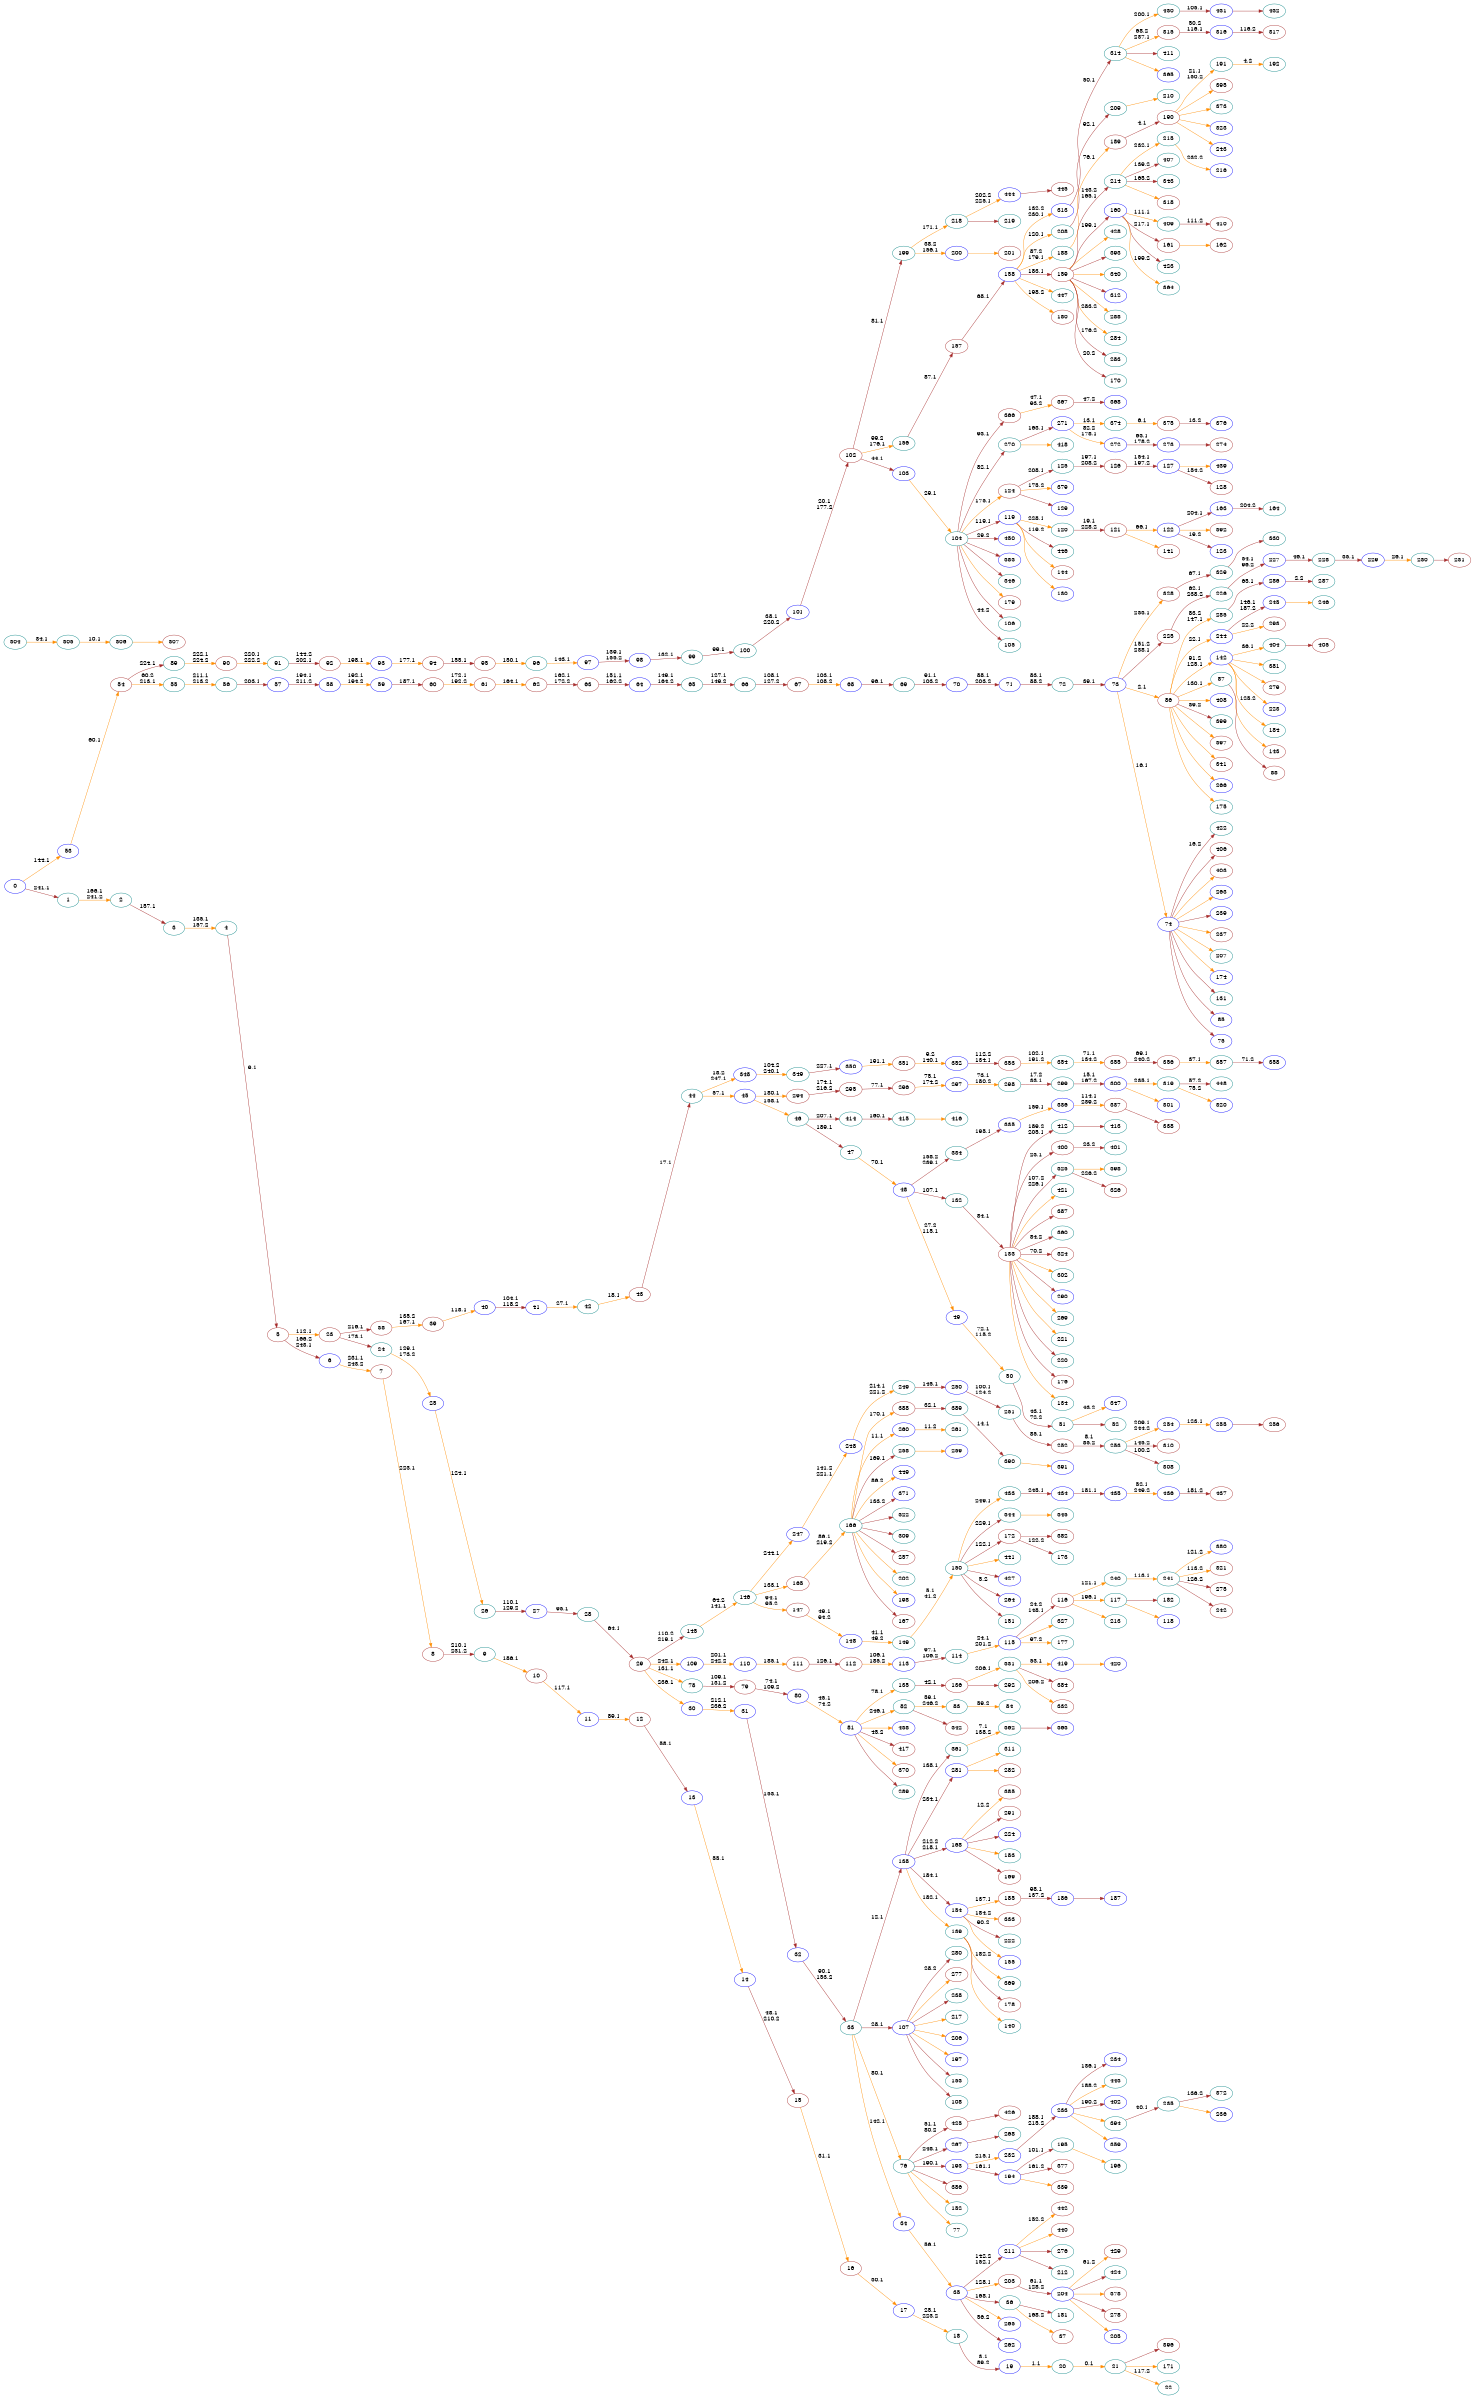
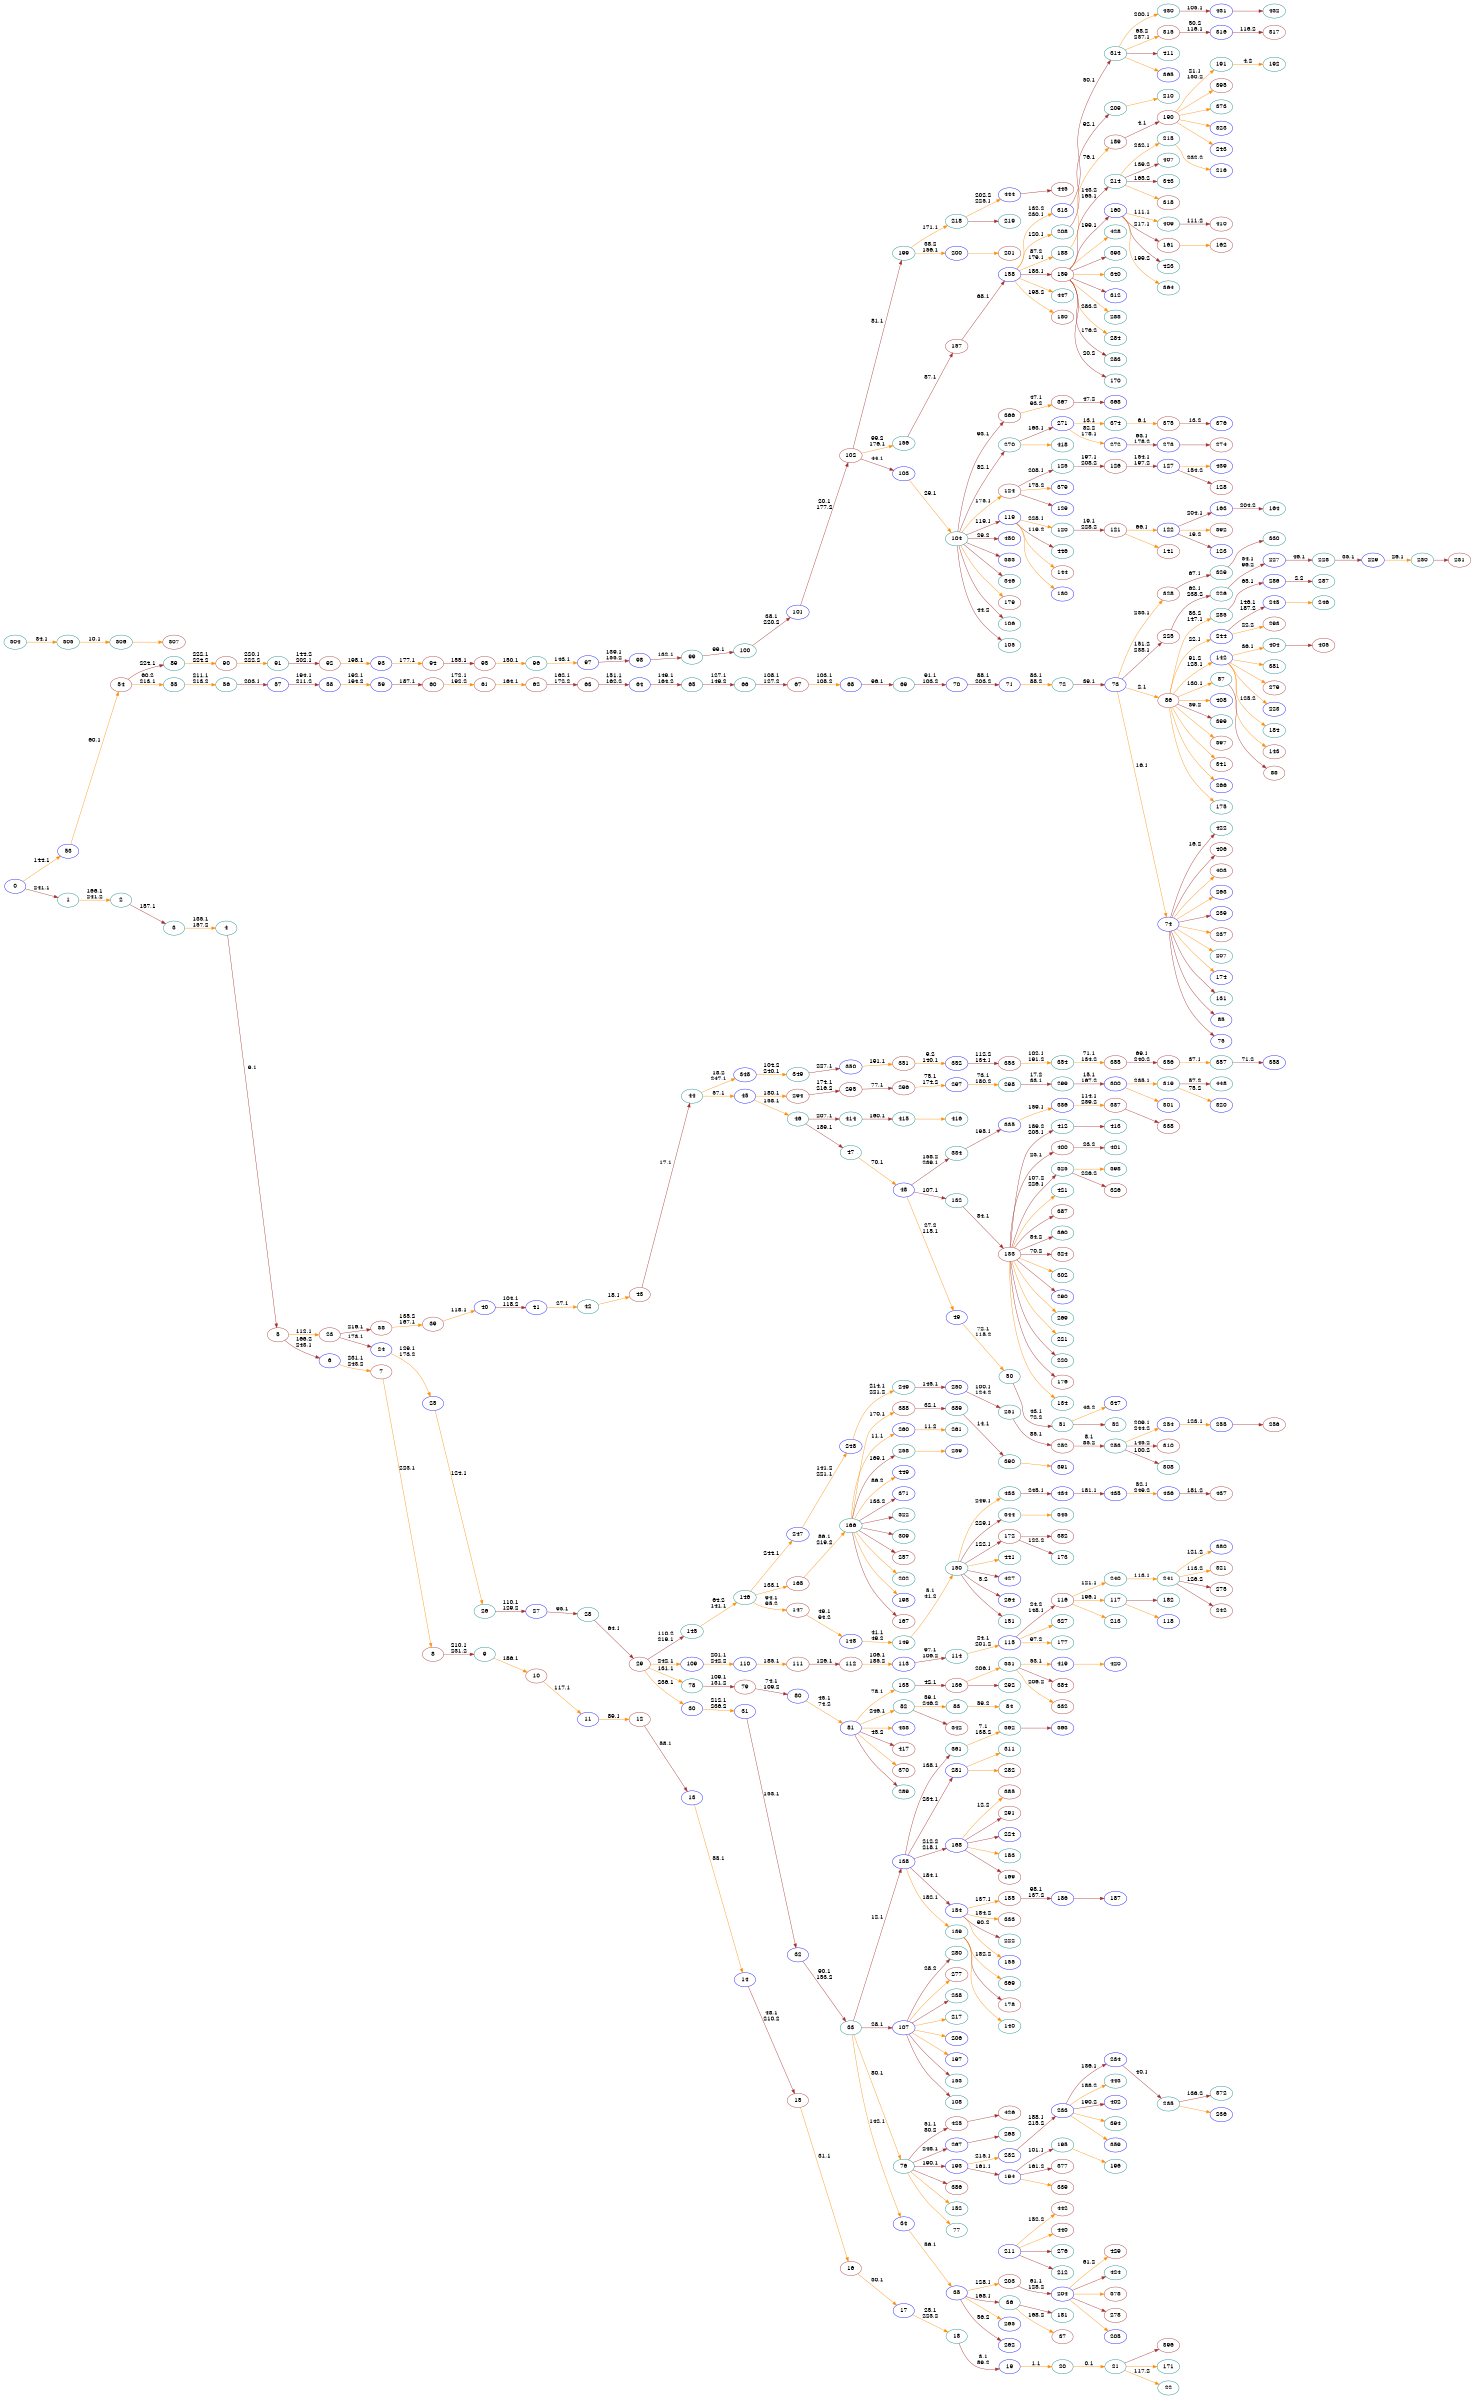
(1034, 685) -> (1034, 685)
(381, 1350) -> (381, 1350)
(1140, 2115) -> (1140, 2081)
(981, 2273) -> none
